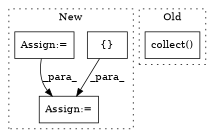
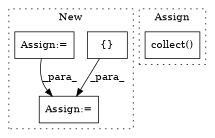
(172, 17) -> (172, 17)
